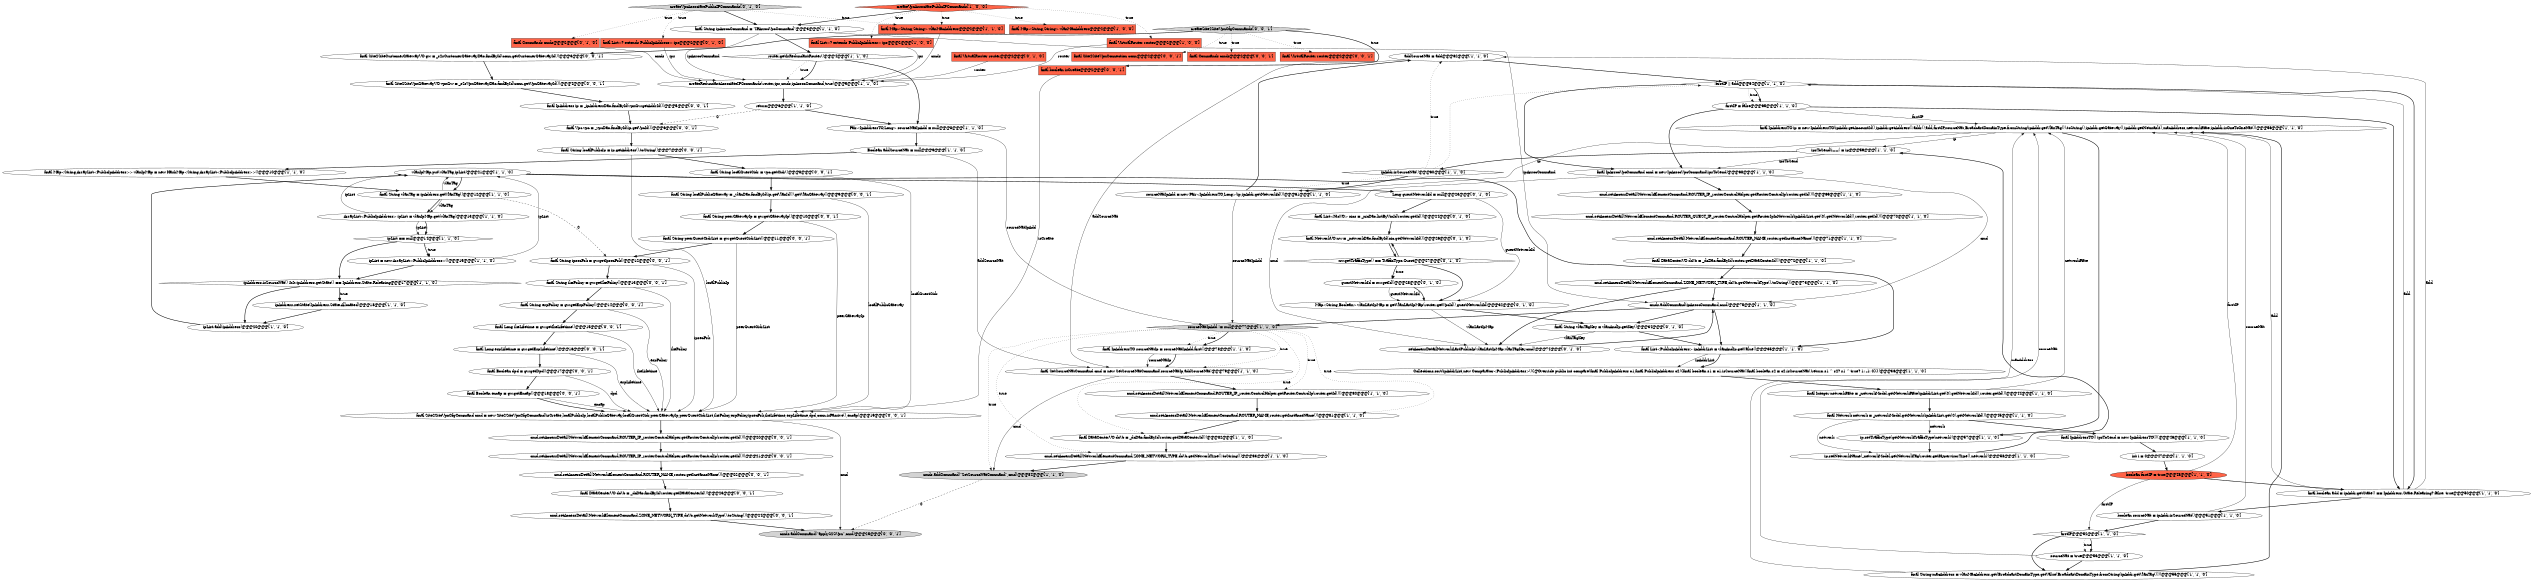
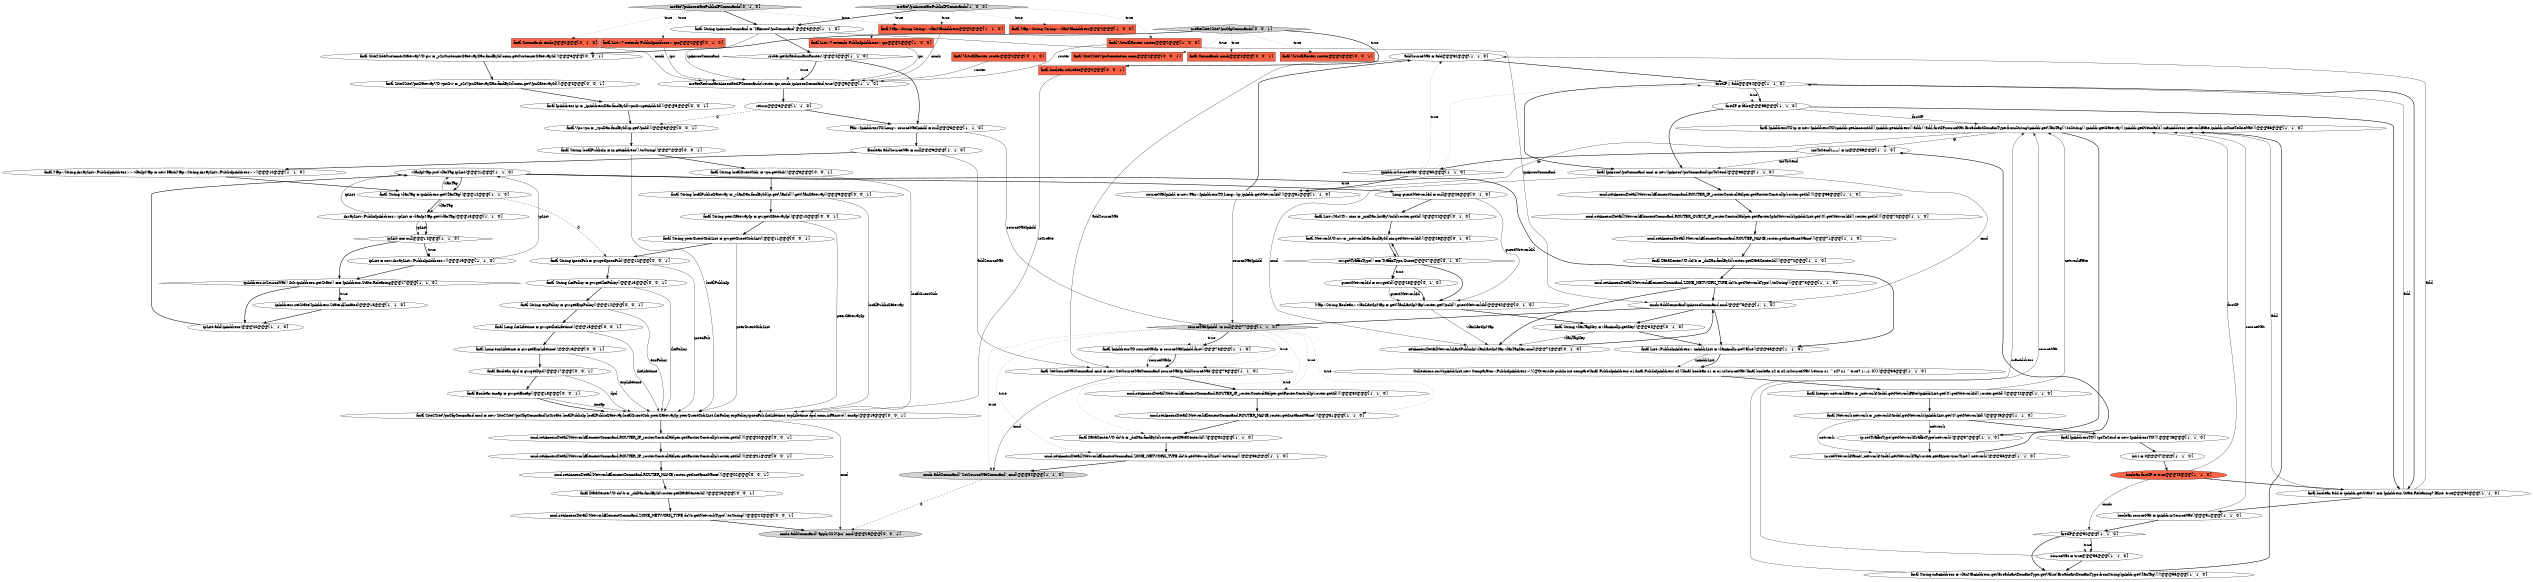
(942, 7) -> (942, 7)
(2107, 505) -> (2107, 505)
